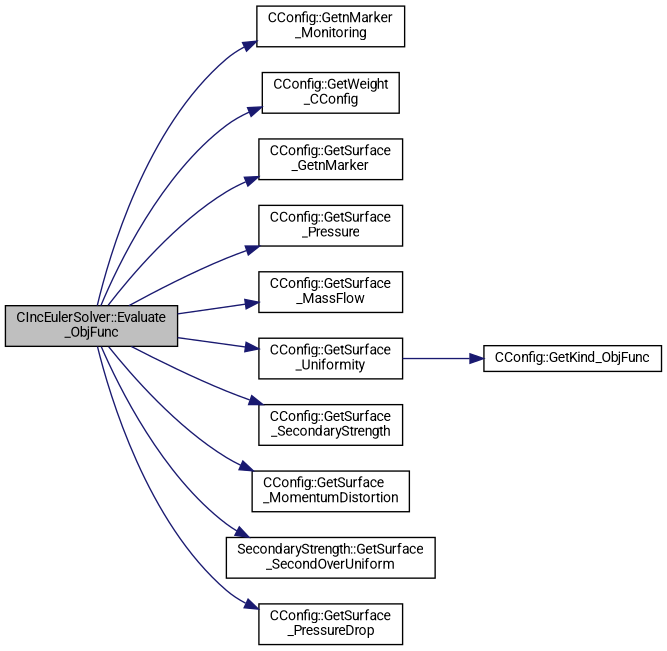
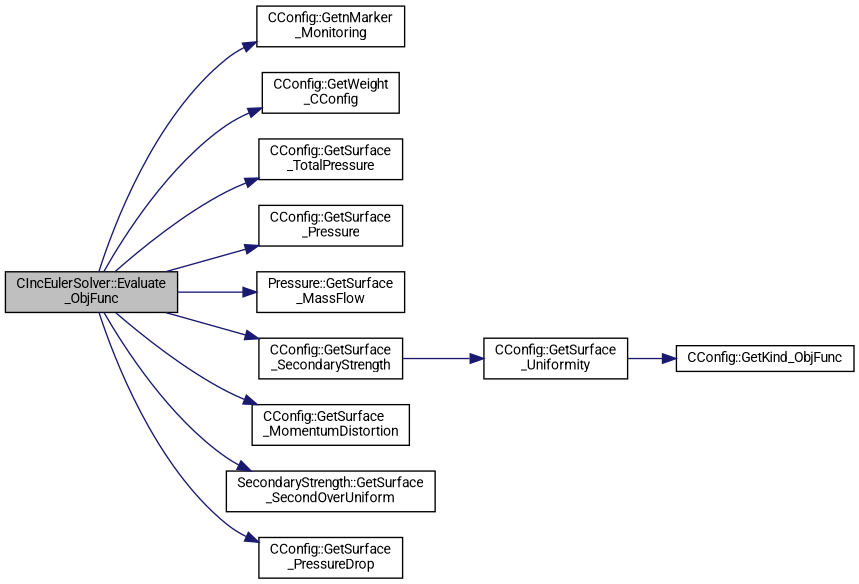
(331, 159) -> (331, 159)
(331, 292) -> (331, 292)
(212, 342) -> (436, 359)
